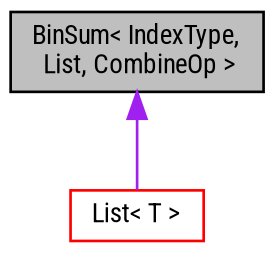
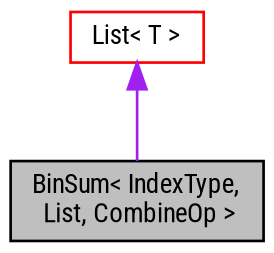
(137, 154) -> (137, 125)
